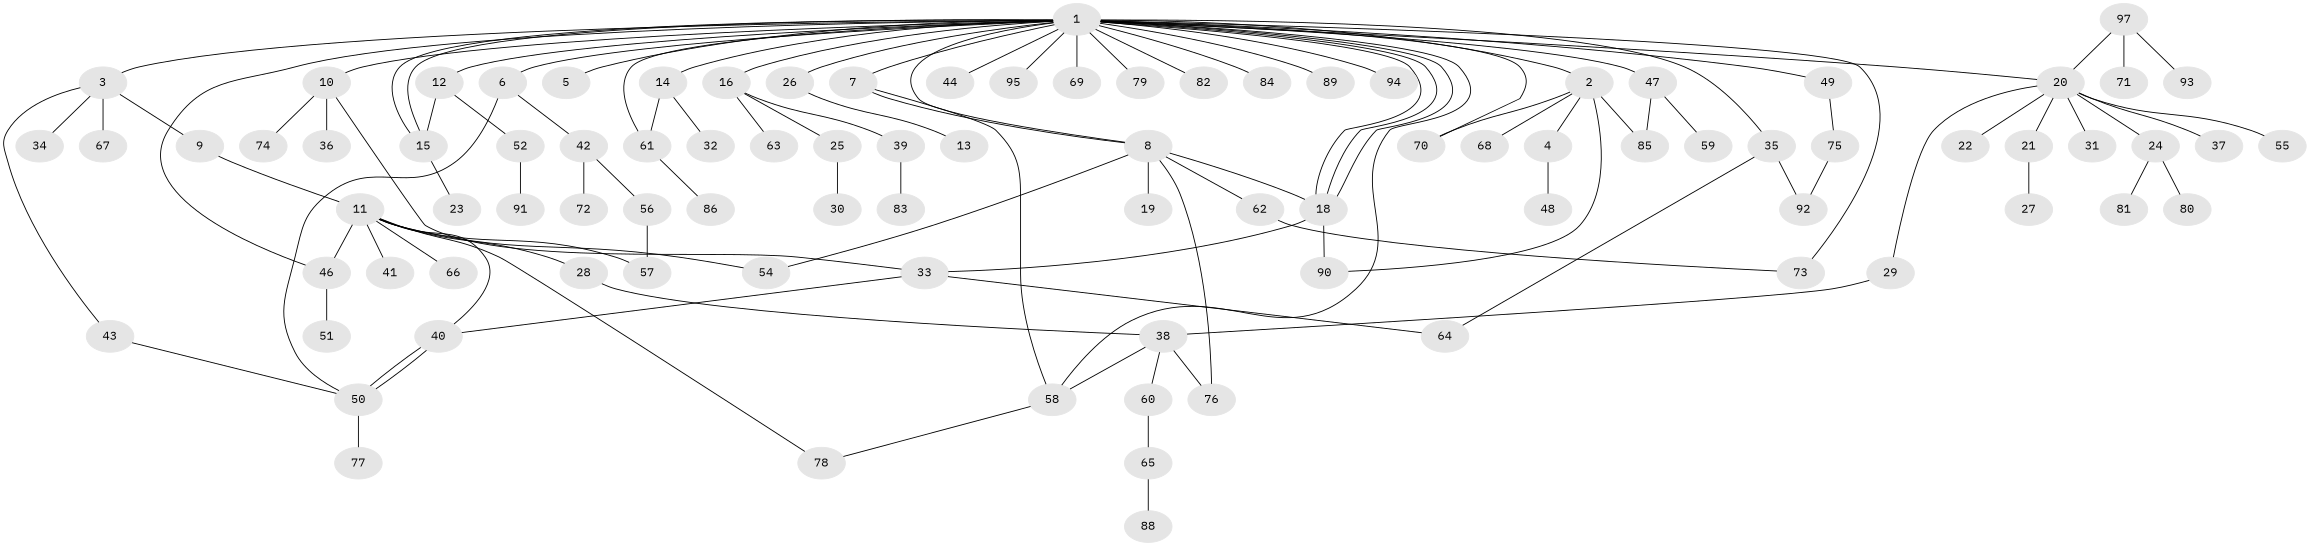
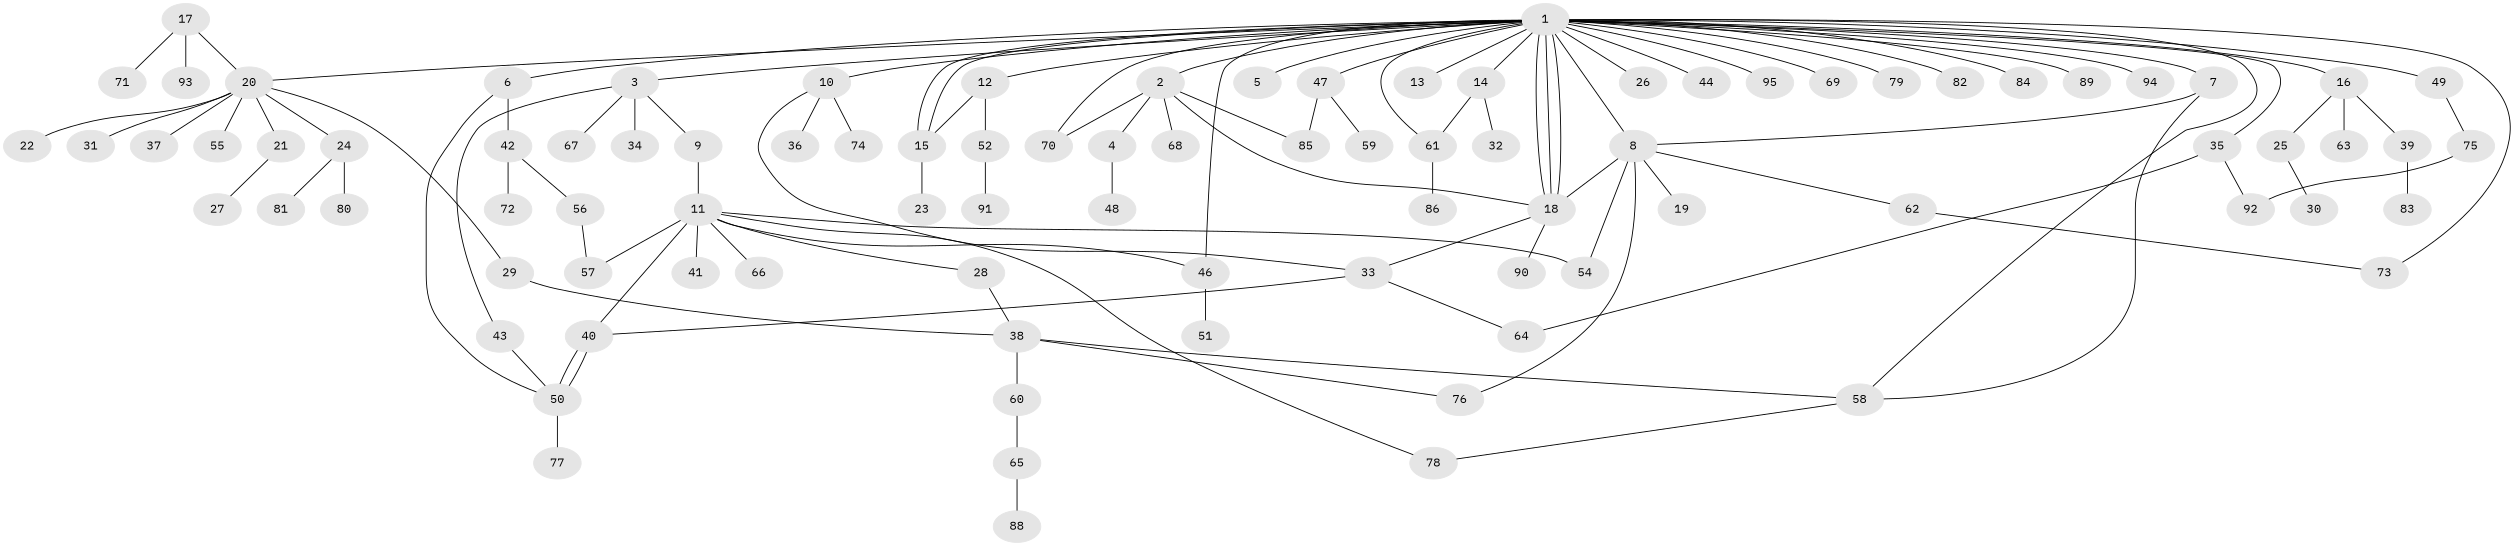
(2124, 19) -> (186, 19)
(877, 114) -> (1482, 51)
(1532, 248) -> (1341, 181)
